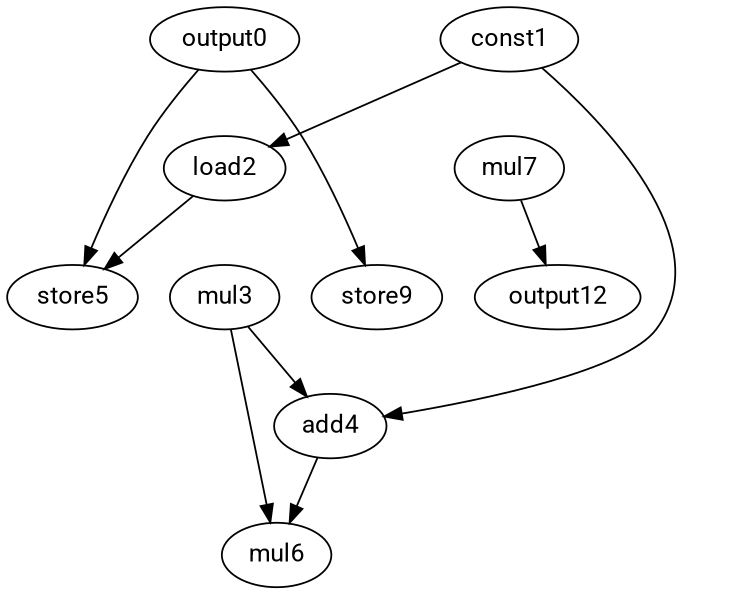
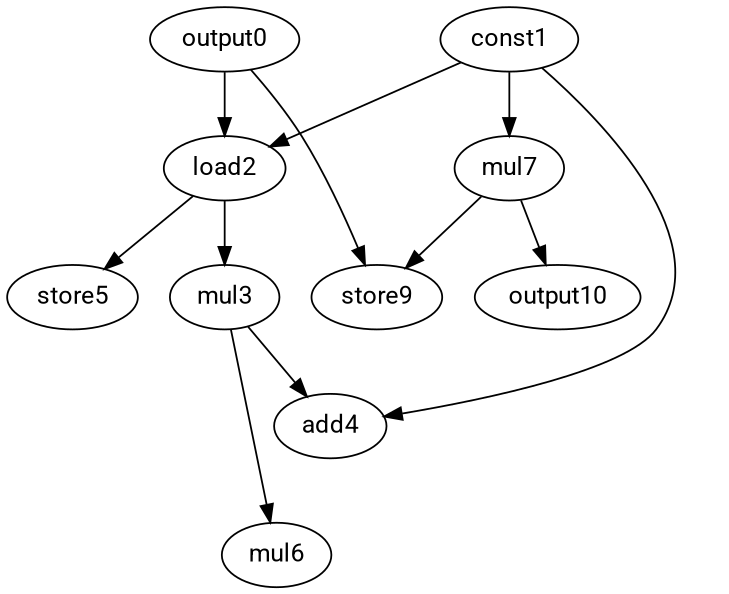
none -> (509, 95)
(137, 154) -> (225, 95)
none -> (225, 224)
none -> (450, 226)
(558, 297) -> (558, 297)
(307, 482) -> none
